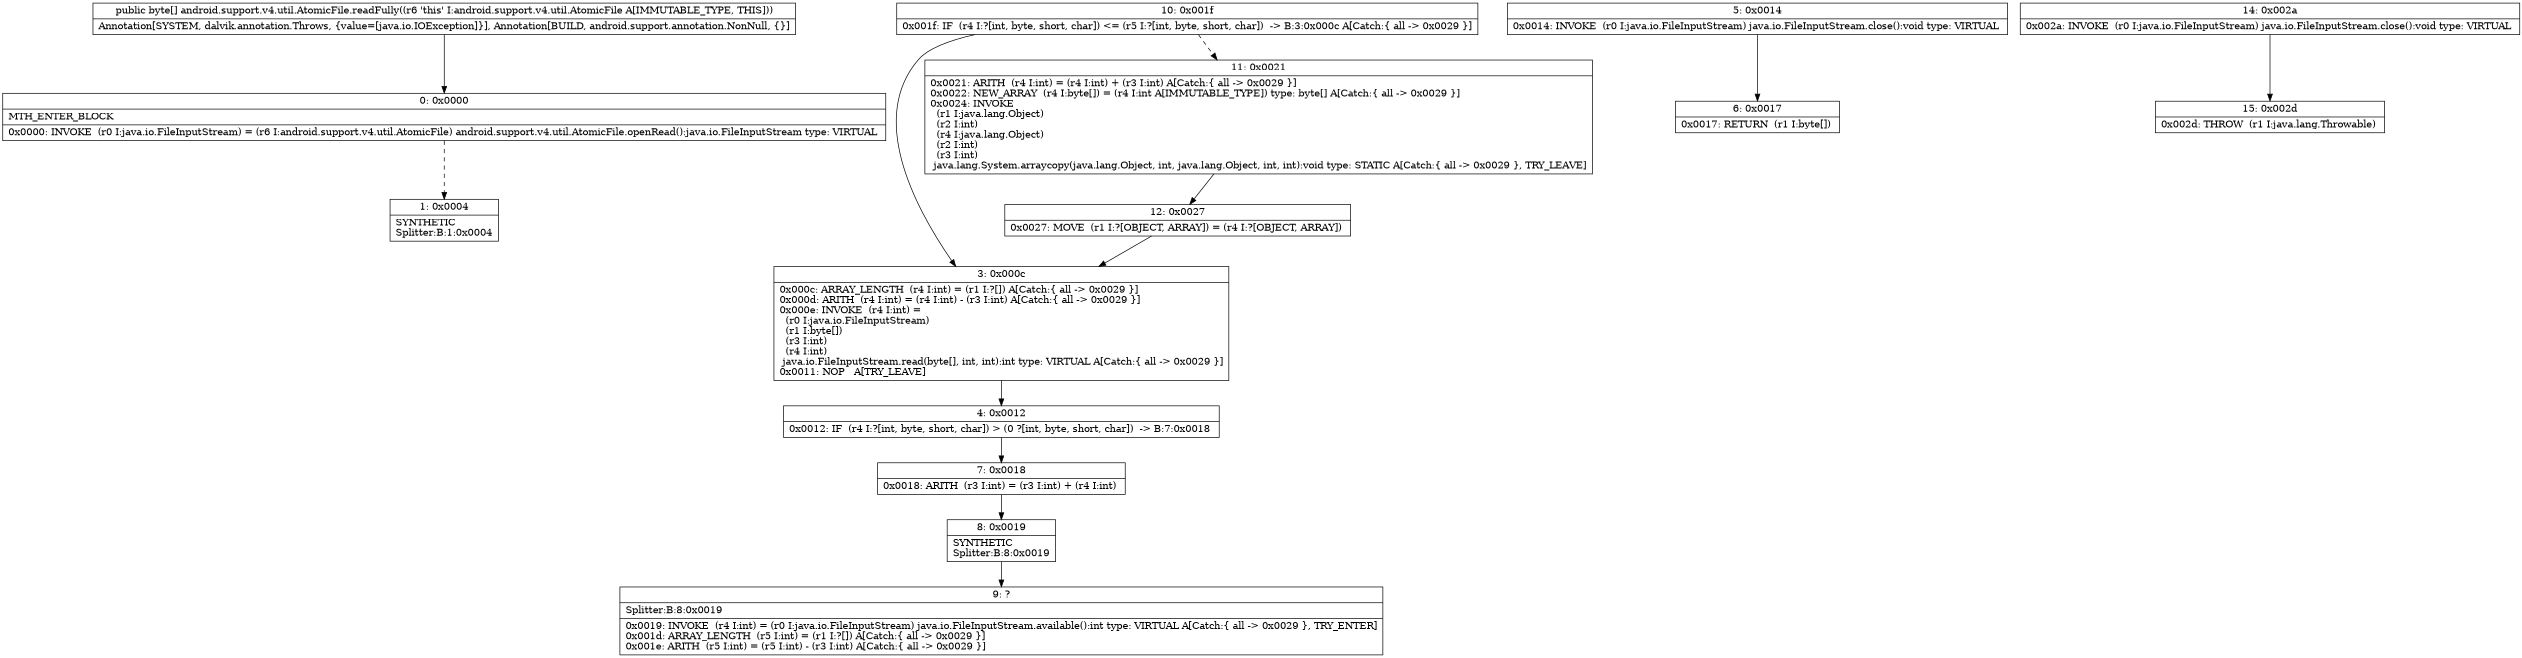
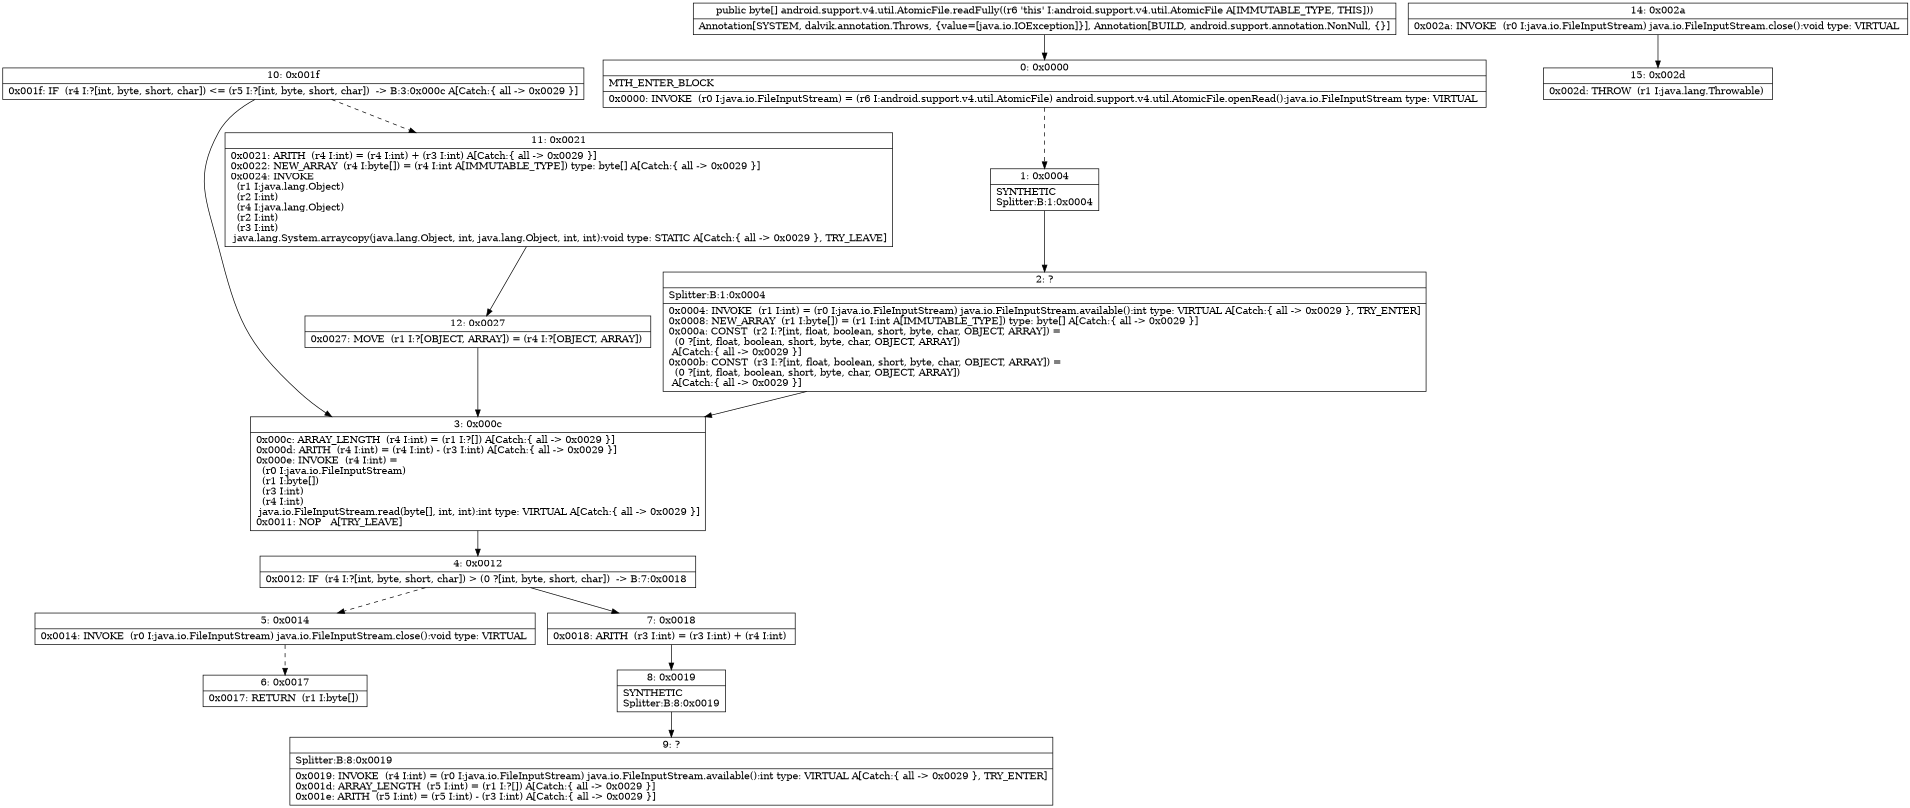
(1757, 64) -> (285, 656)
none -> (1045, 332)
none -> (385, 599)
